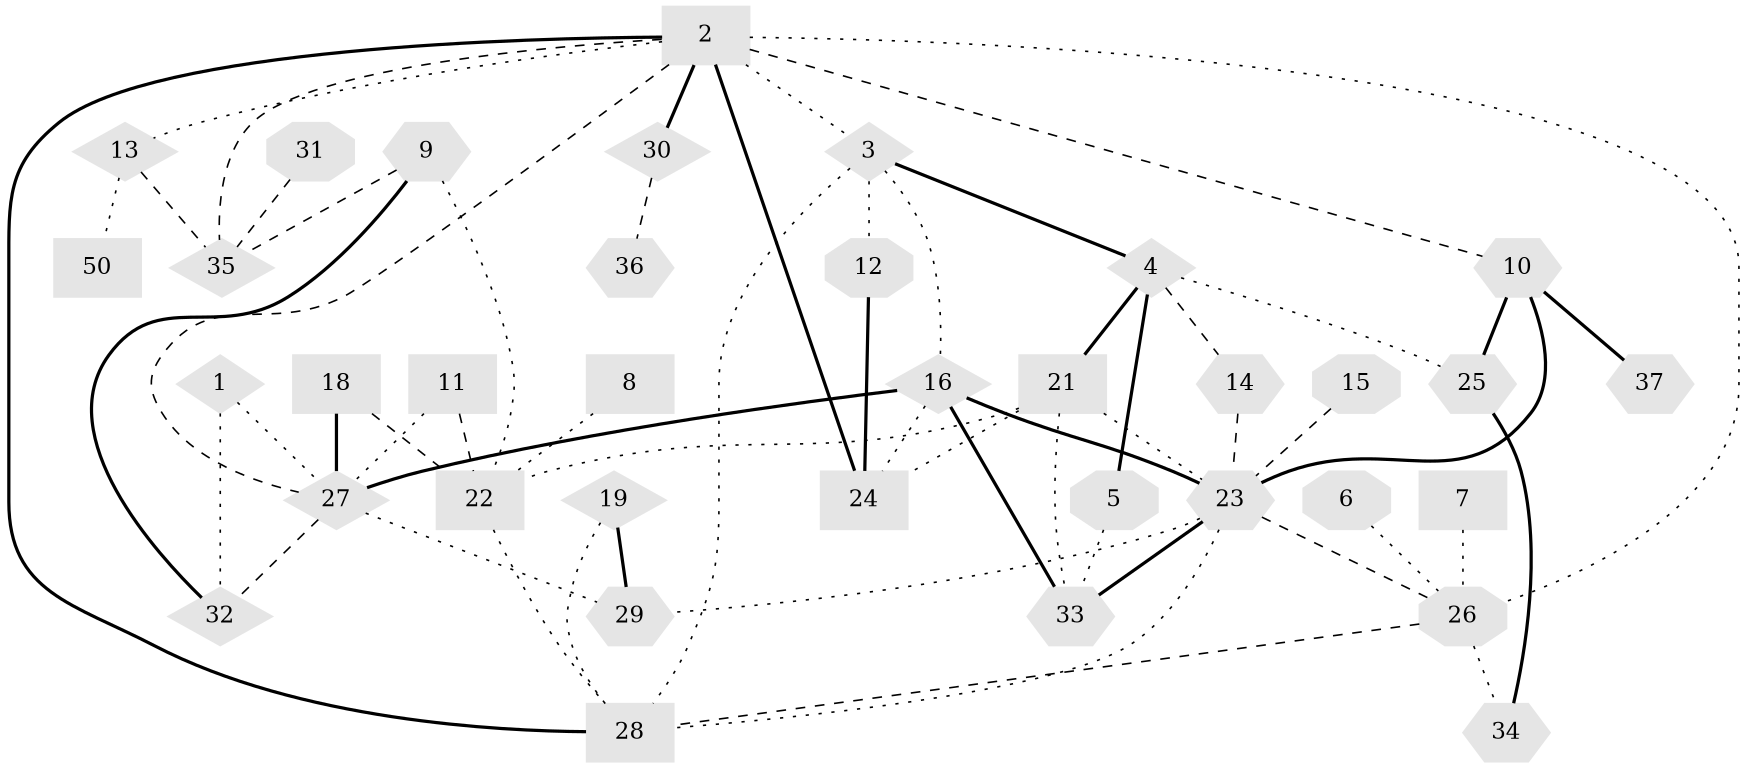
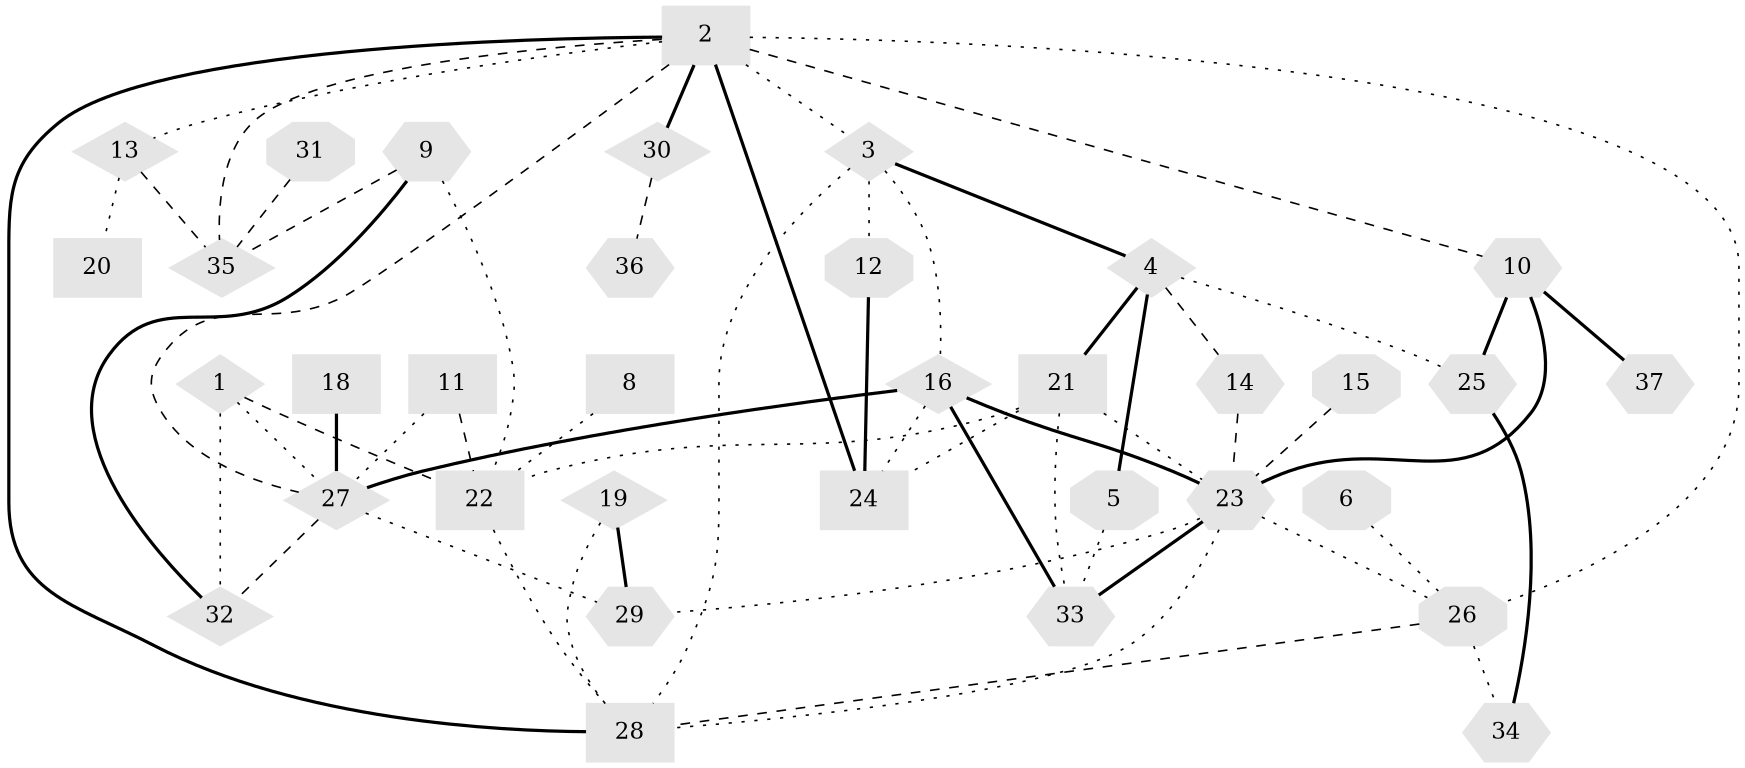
(98, 268) -> (98, 268)
(408, 442) -> (349, 444)
(1463, 500) -> none
(1345, 558) -> (1345, 558)
